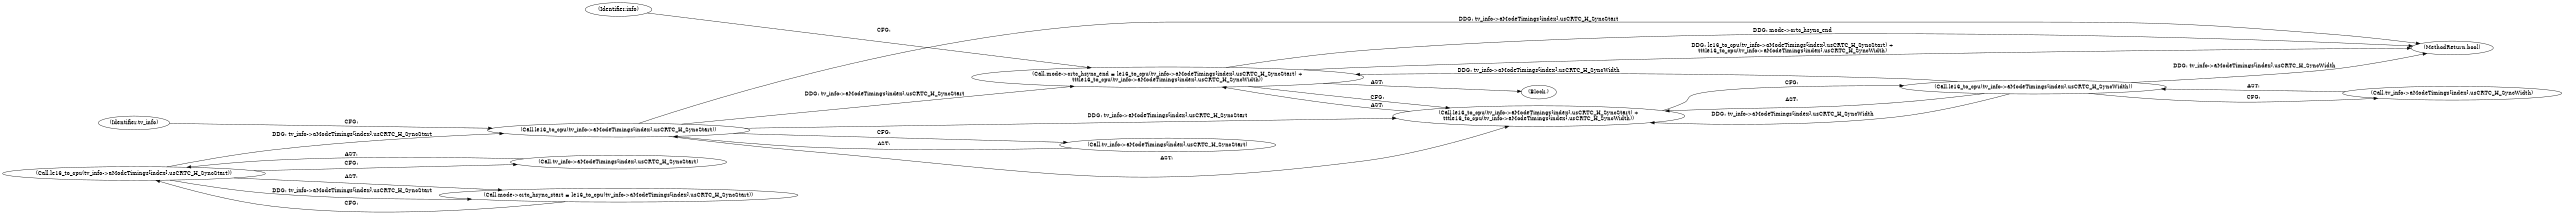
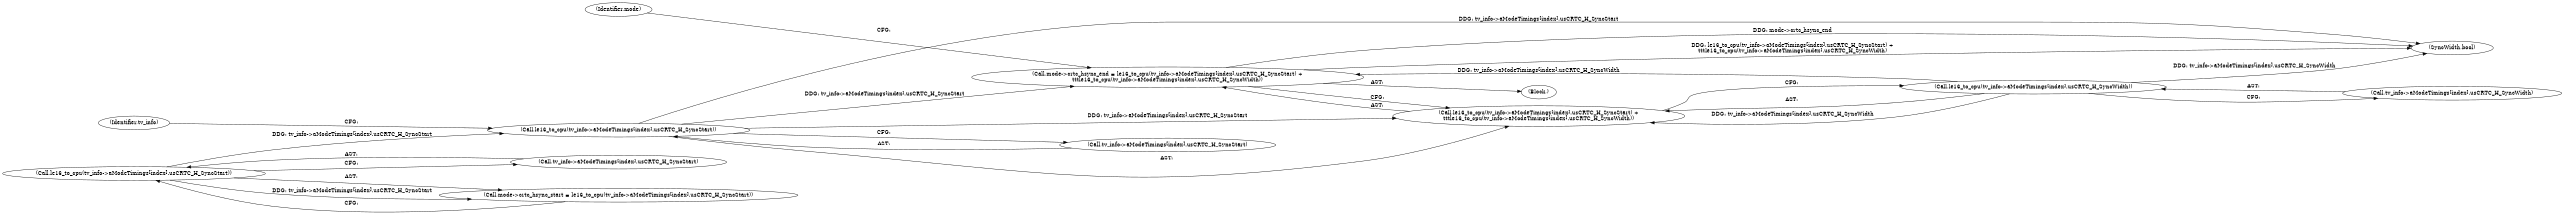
(619, 10) -> (619, 10)
(2452, 48) -> (2452, 48)
